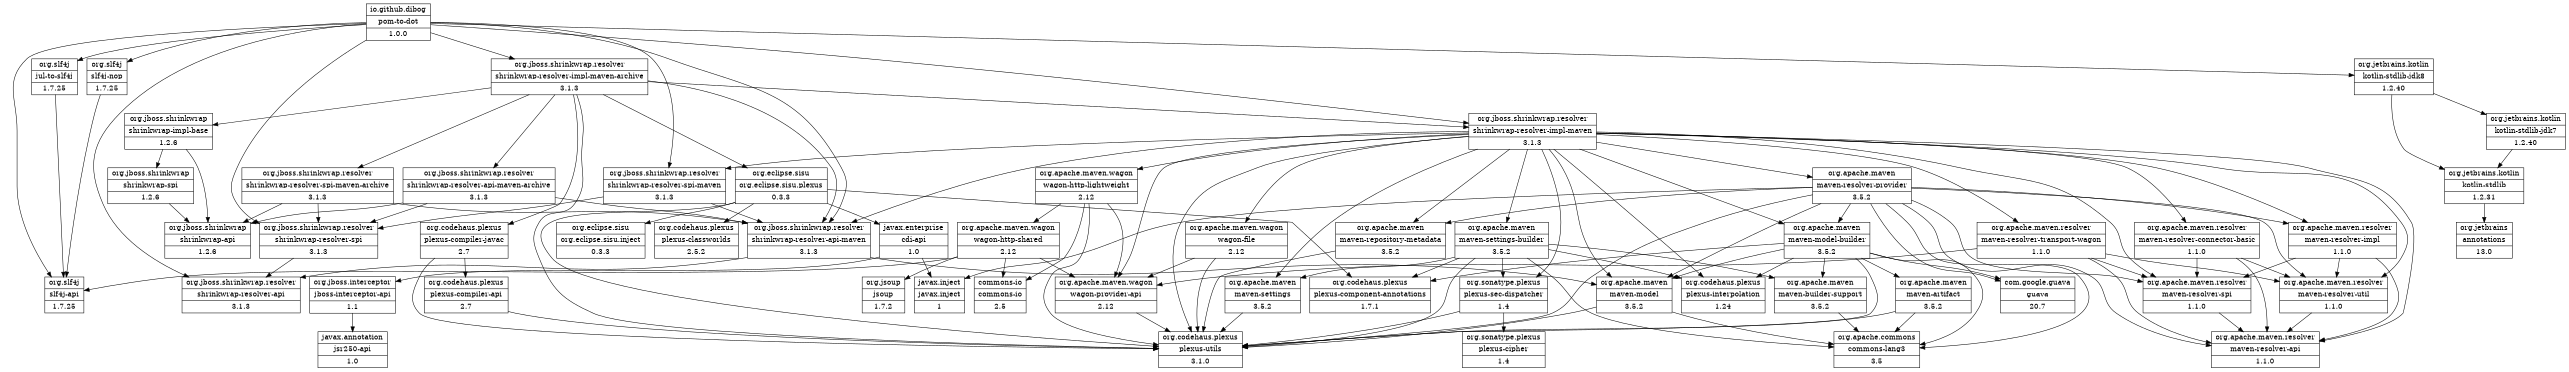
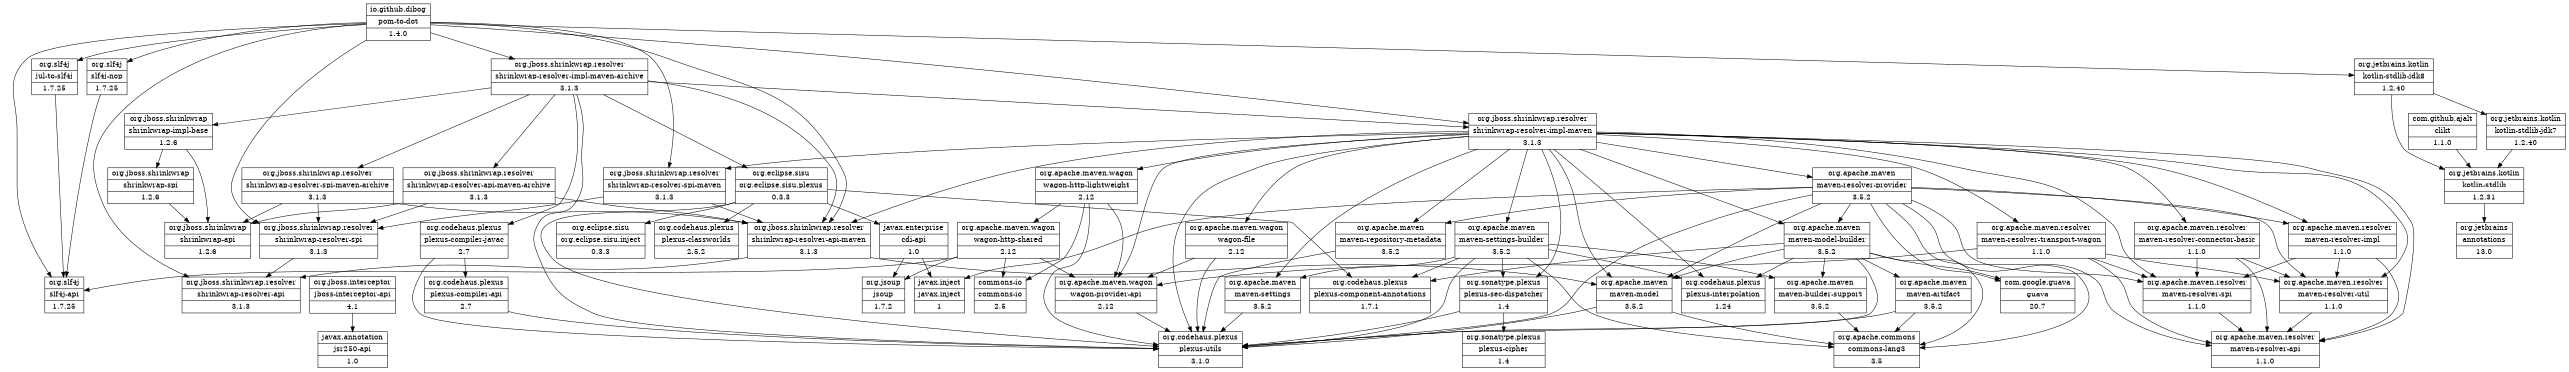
(398, 34) -> (398, 34)
none -> (2443, 131)
(640, 270) -> (899, 268)
(353, 307) -> (353, 307)
